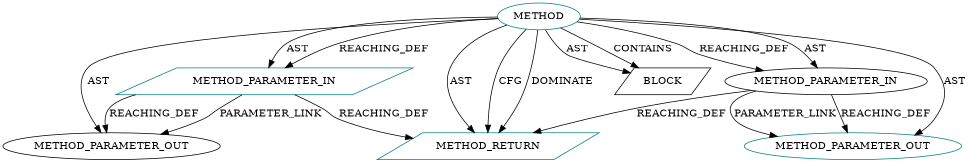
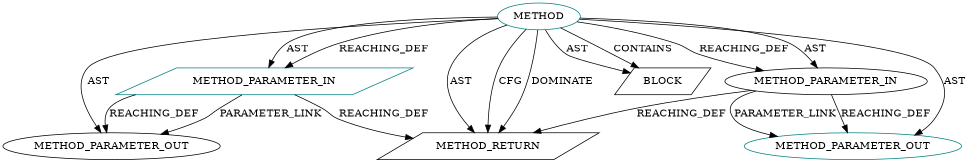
(488, 146) -> (488, 146)
